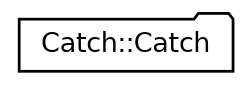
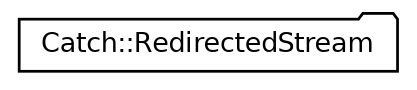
(126, 45) -> (208, 45)
